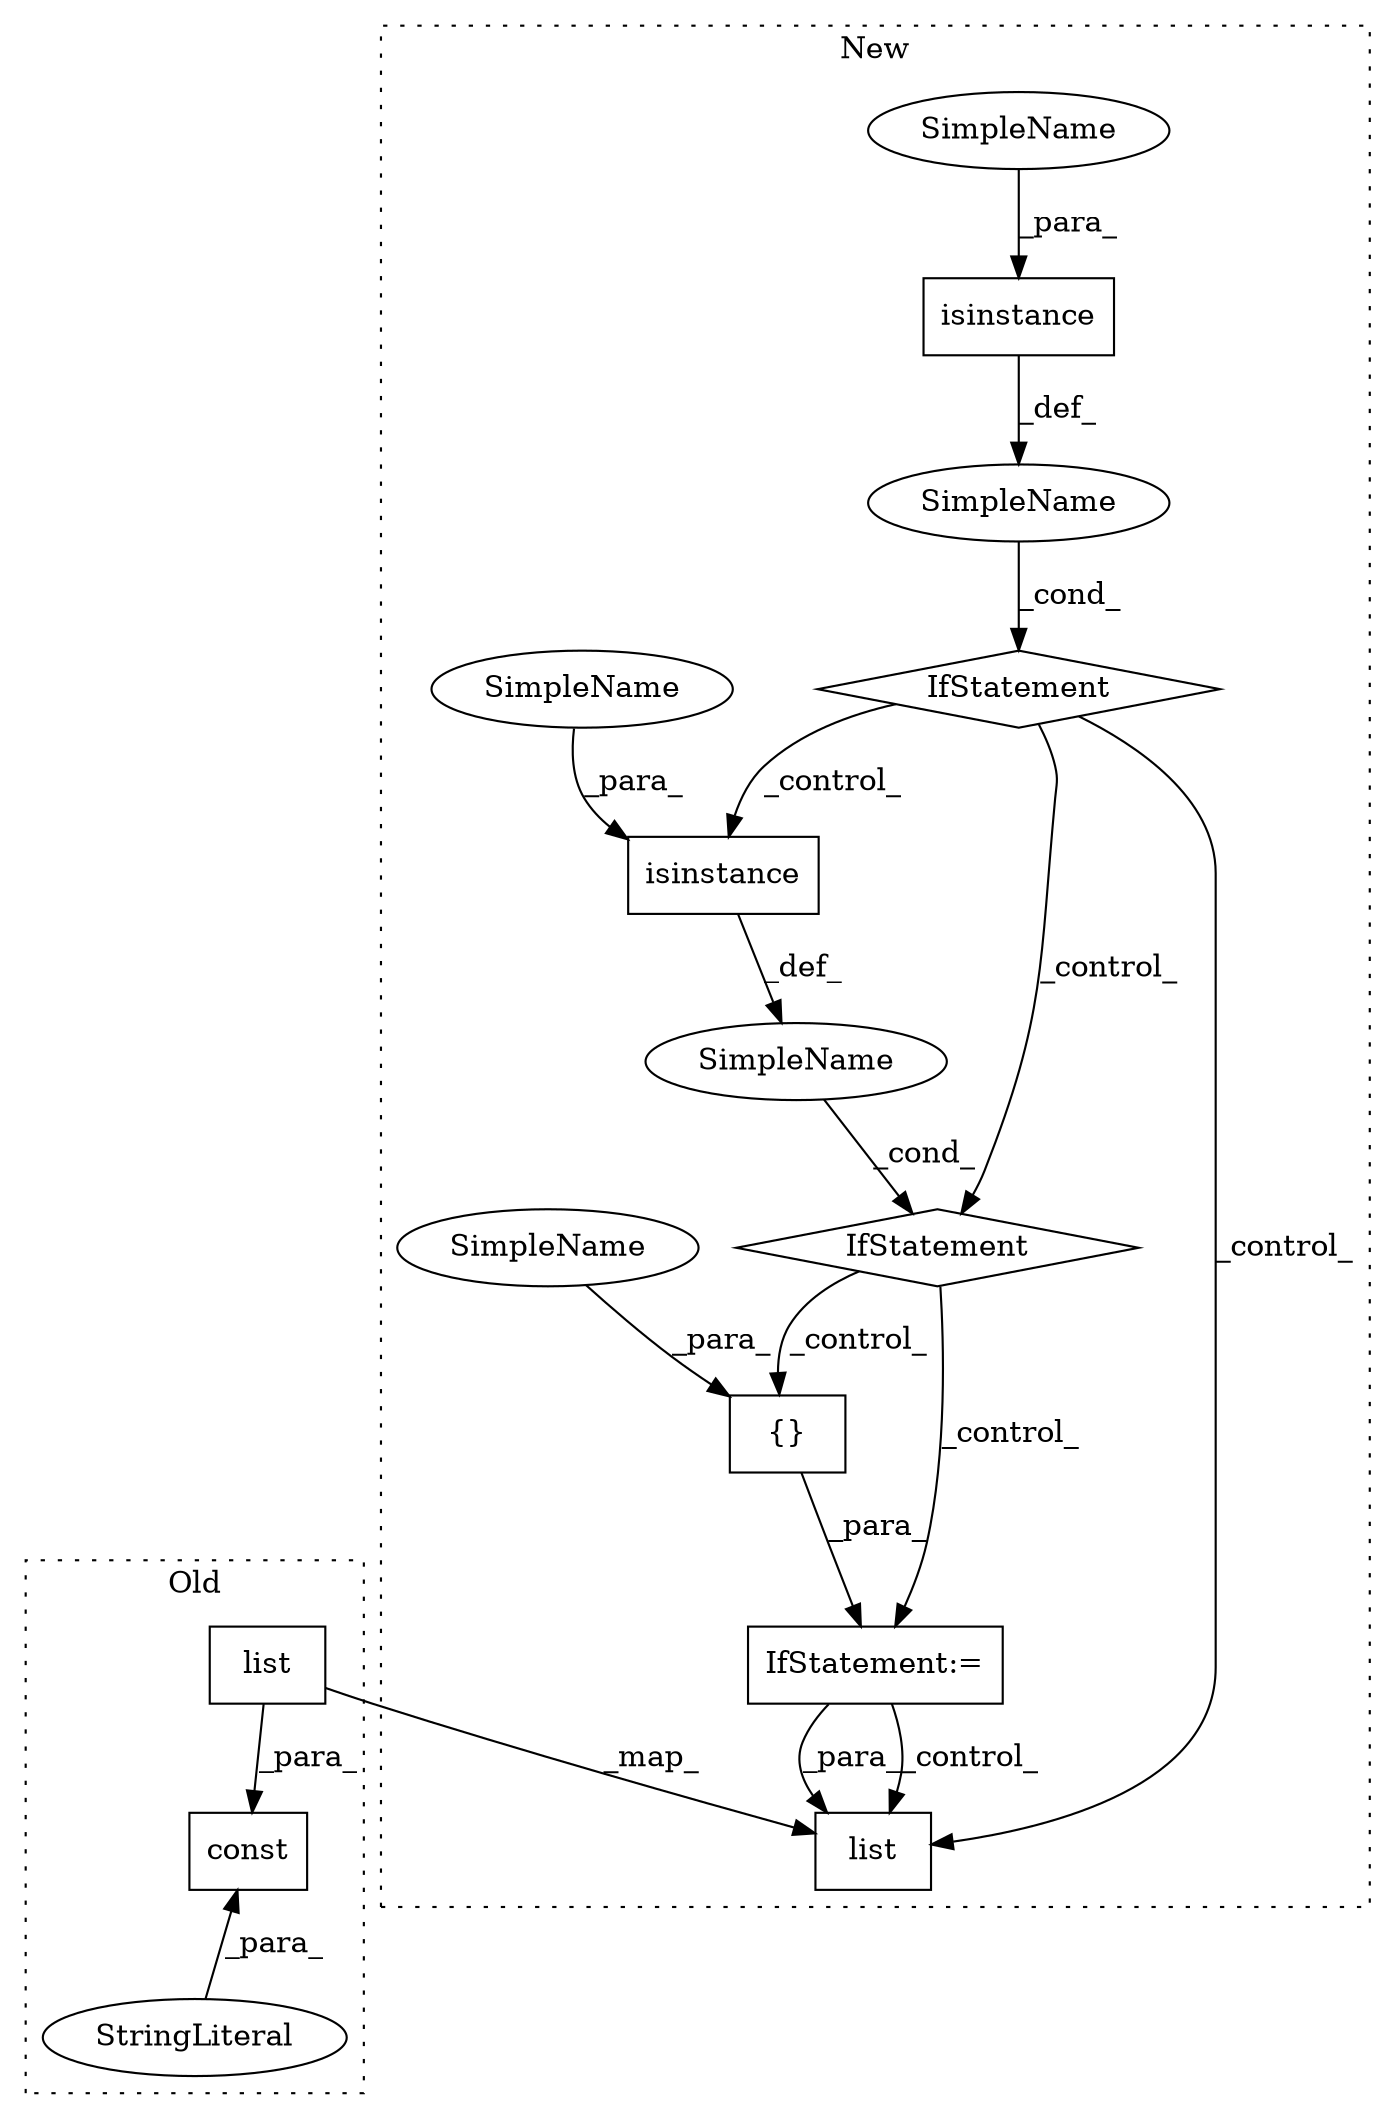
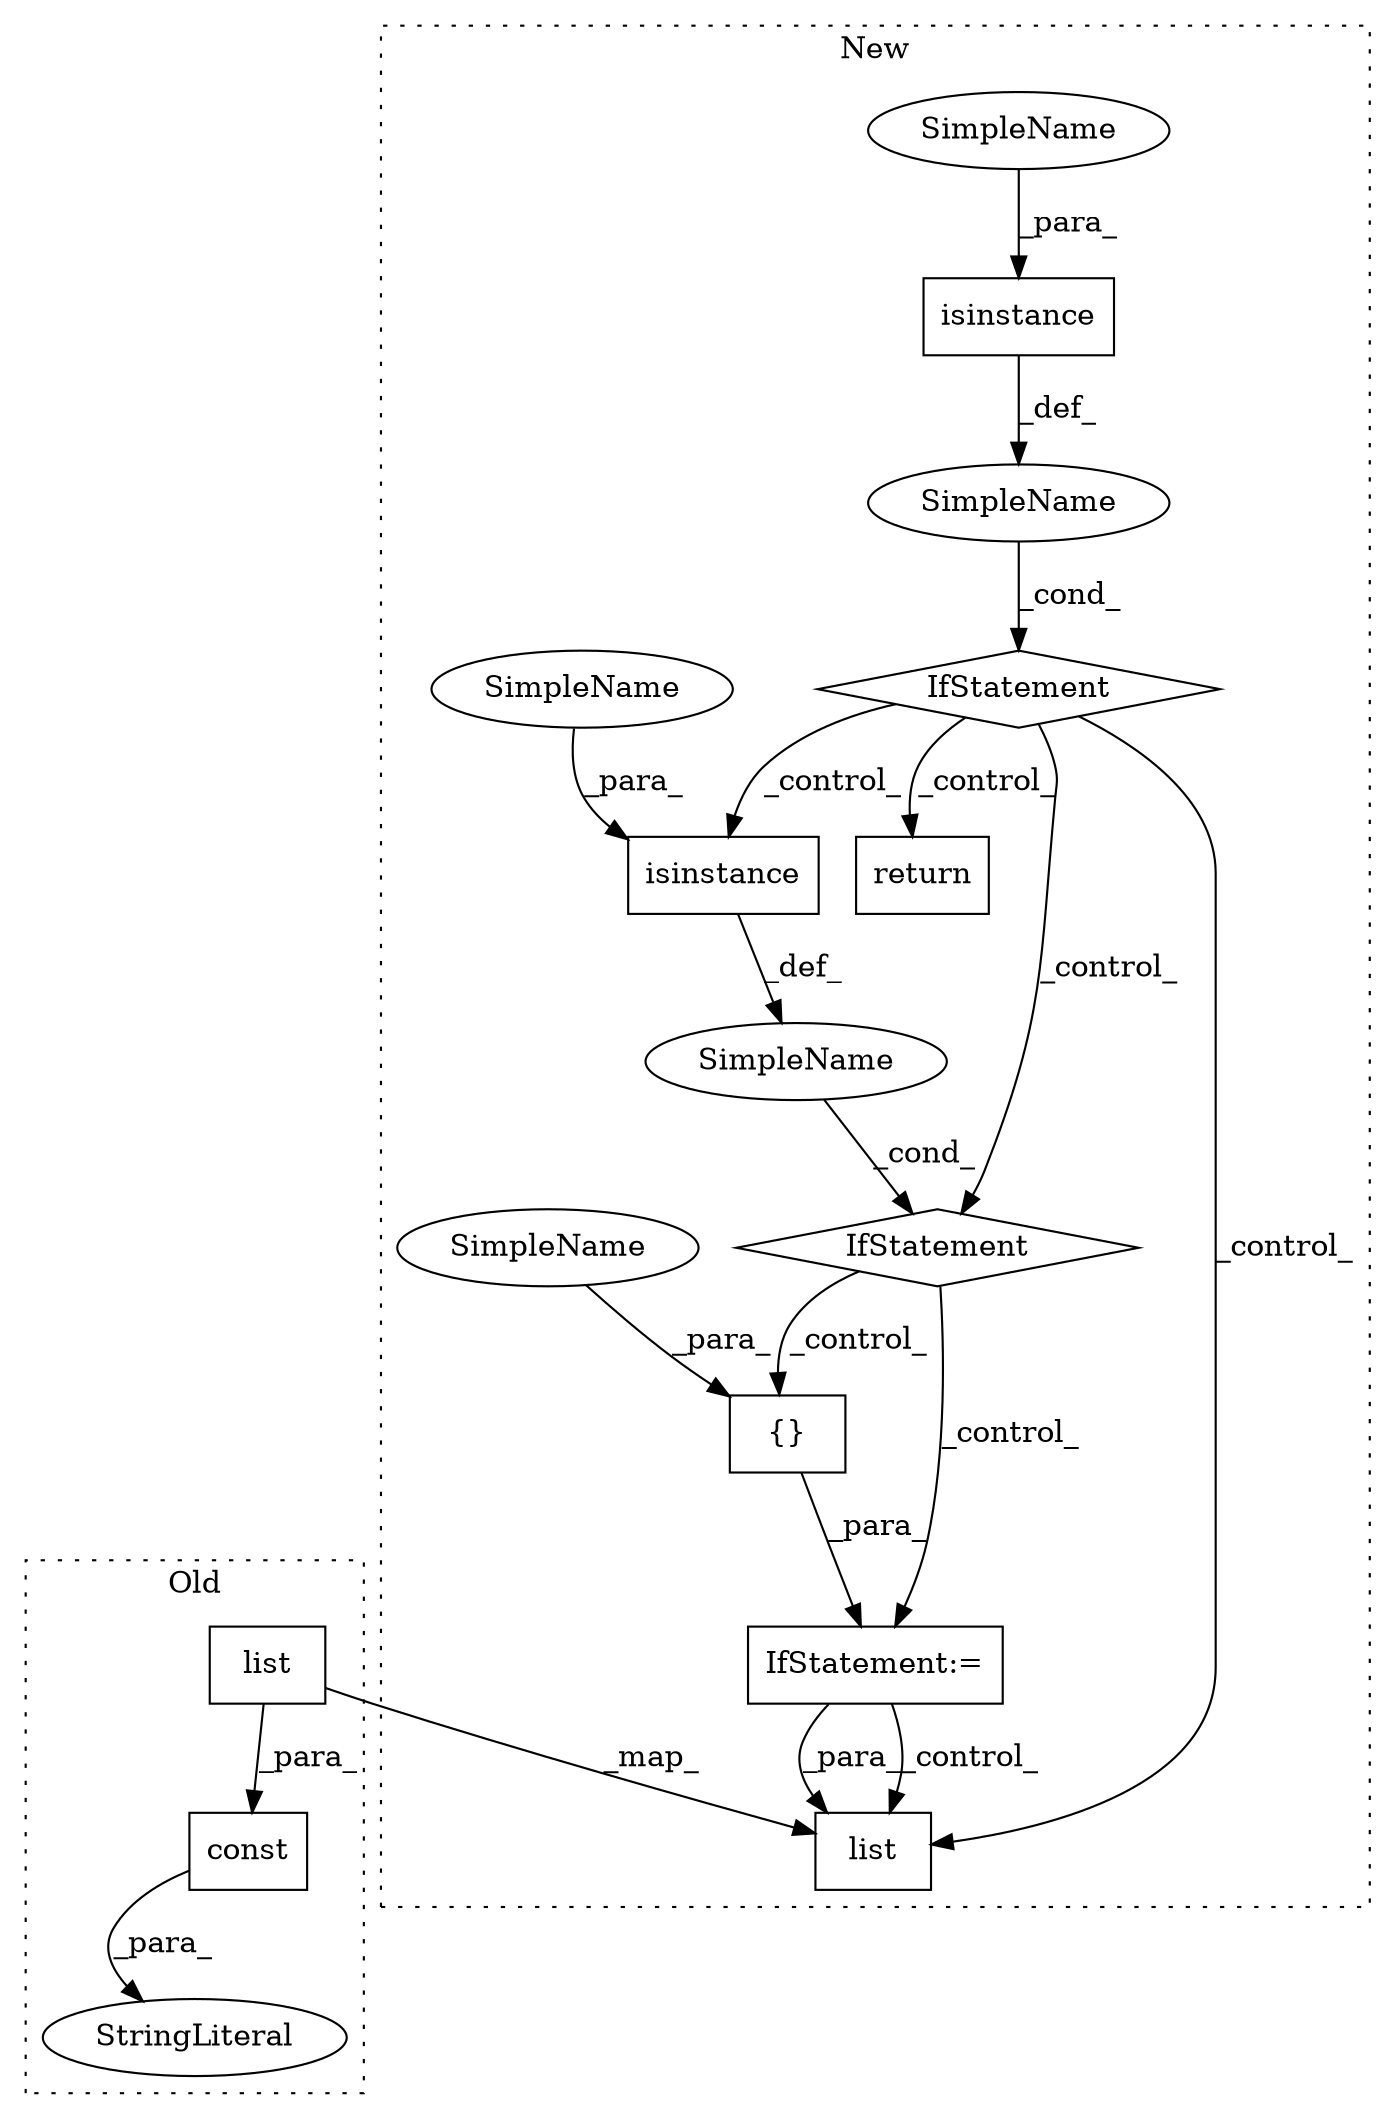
none -> (922, 875)
(218, 1955) -> (123, 1915)
